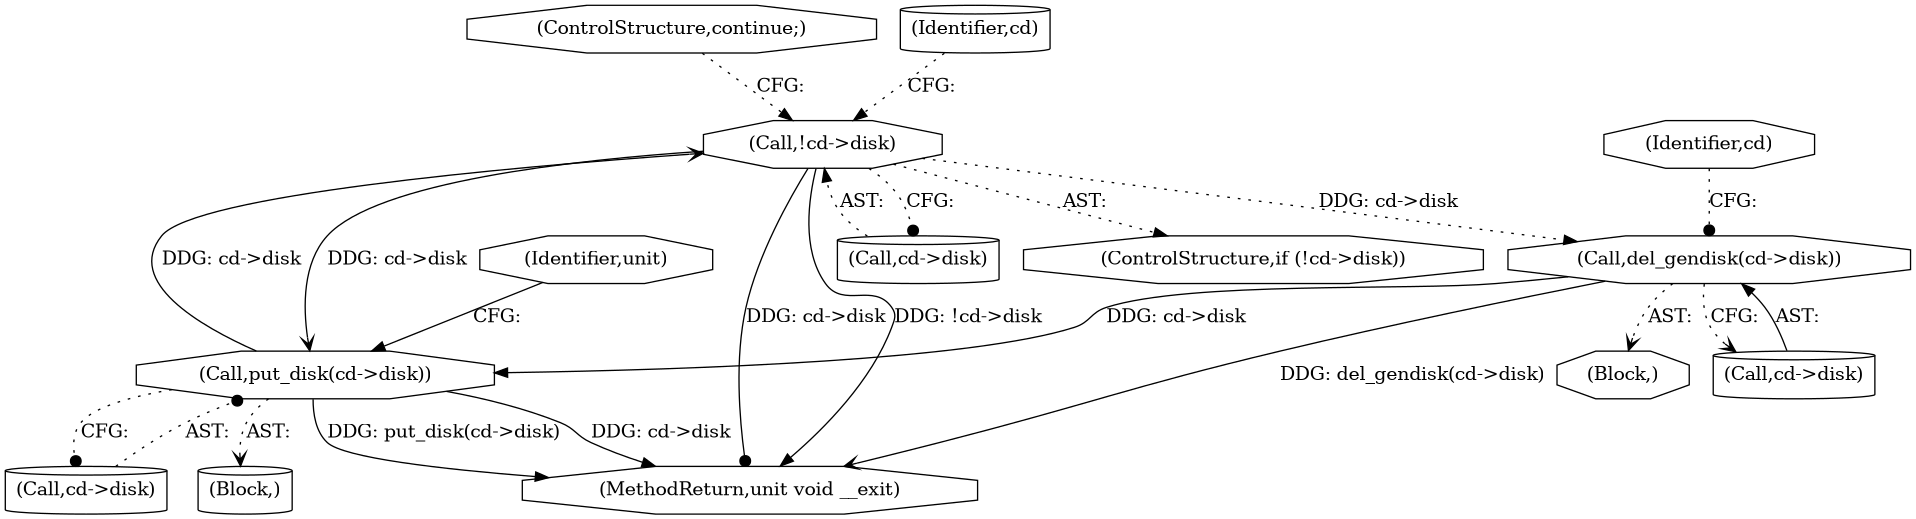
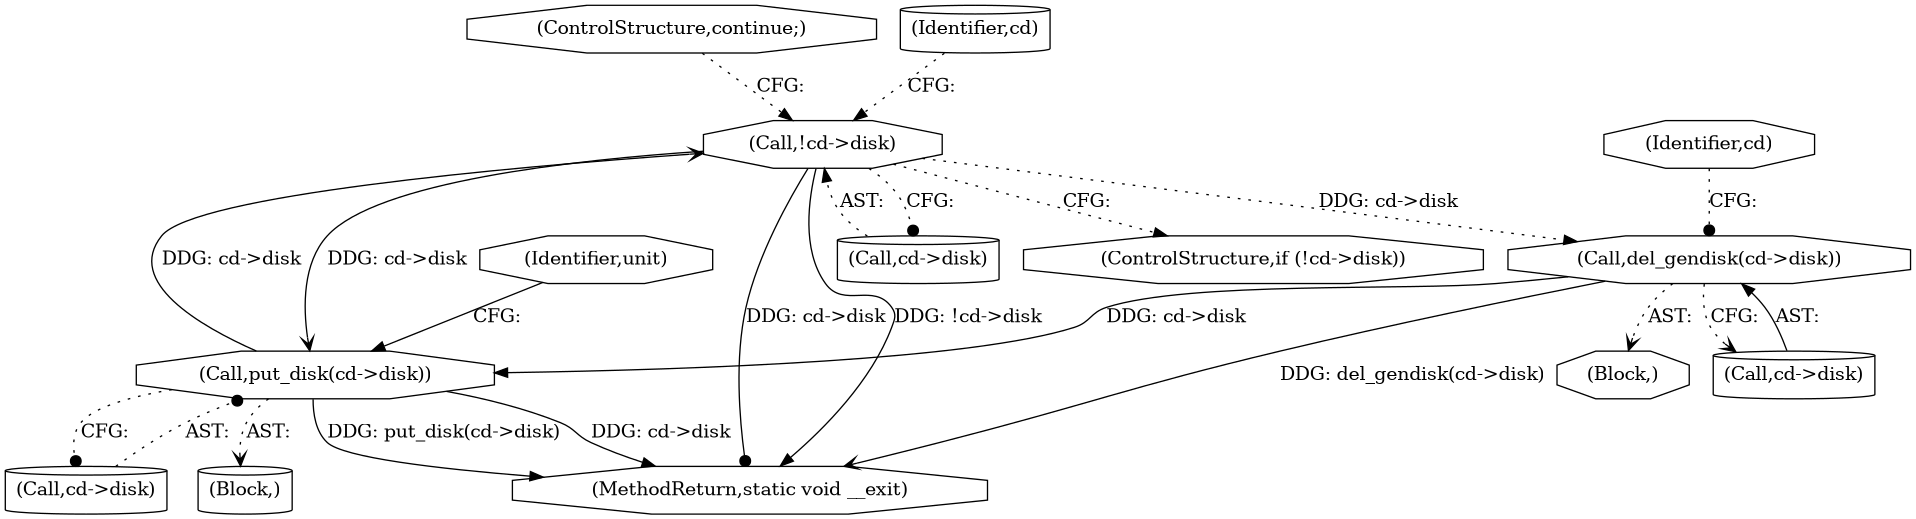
(1088, 202) -> (1090, 202)
(750, 490) -> (750, 490)
